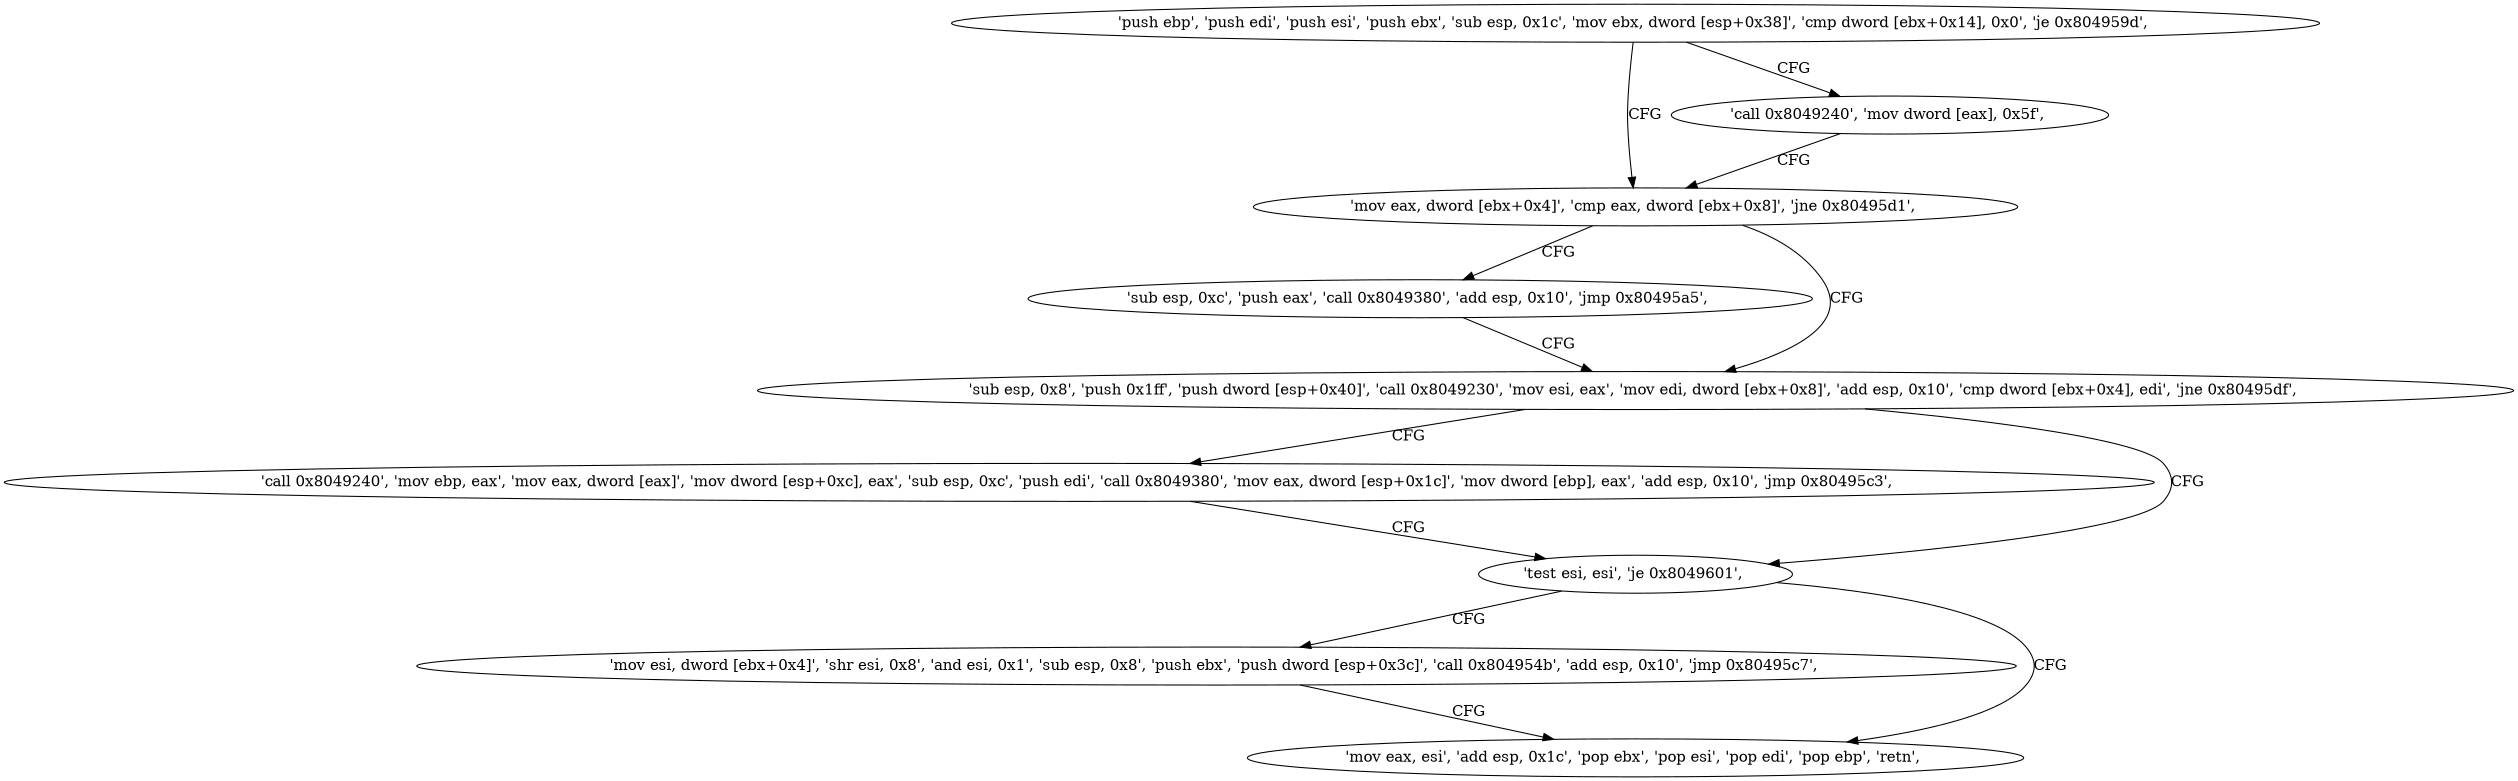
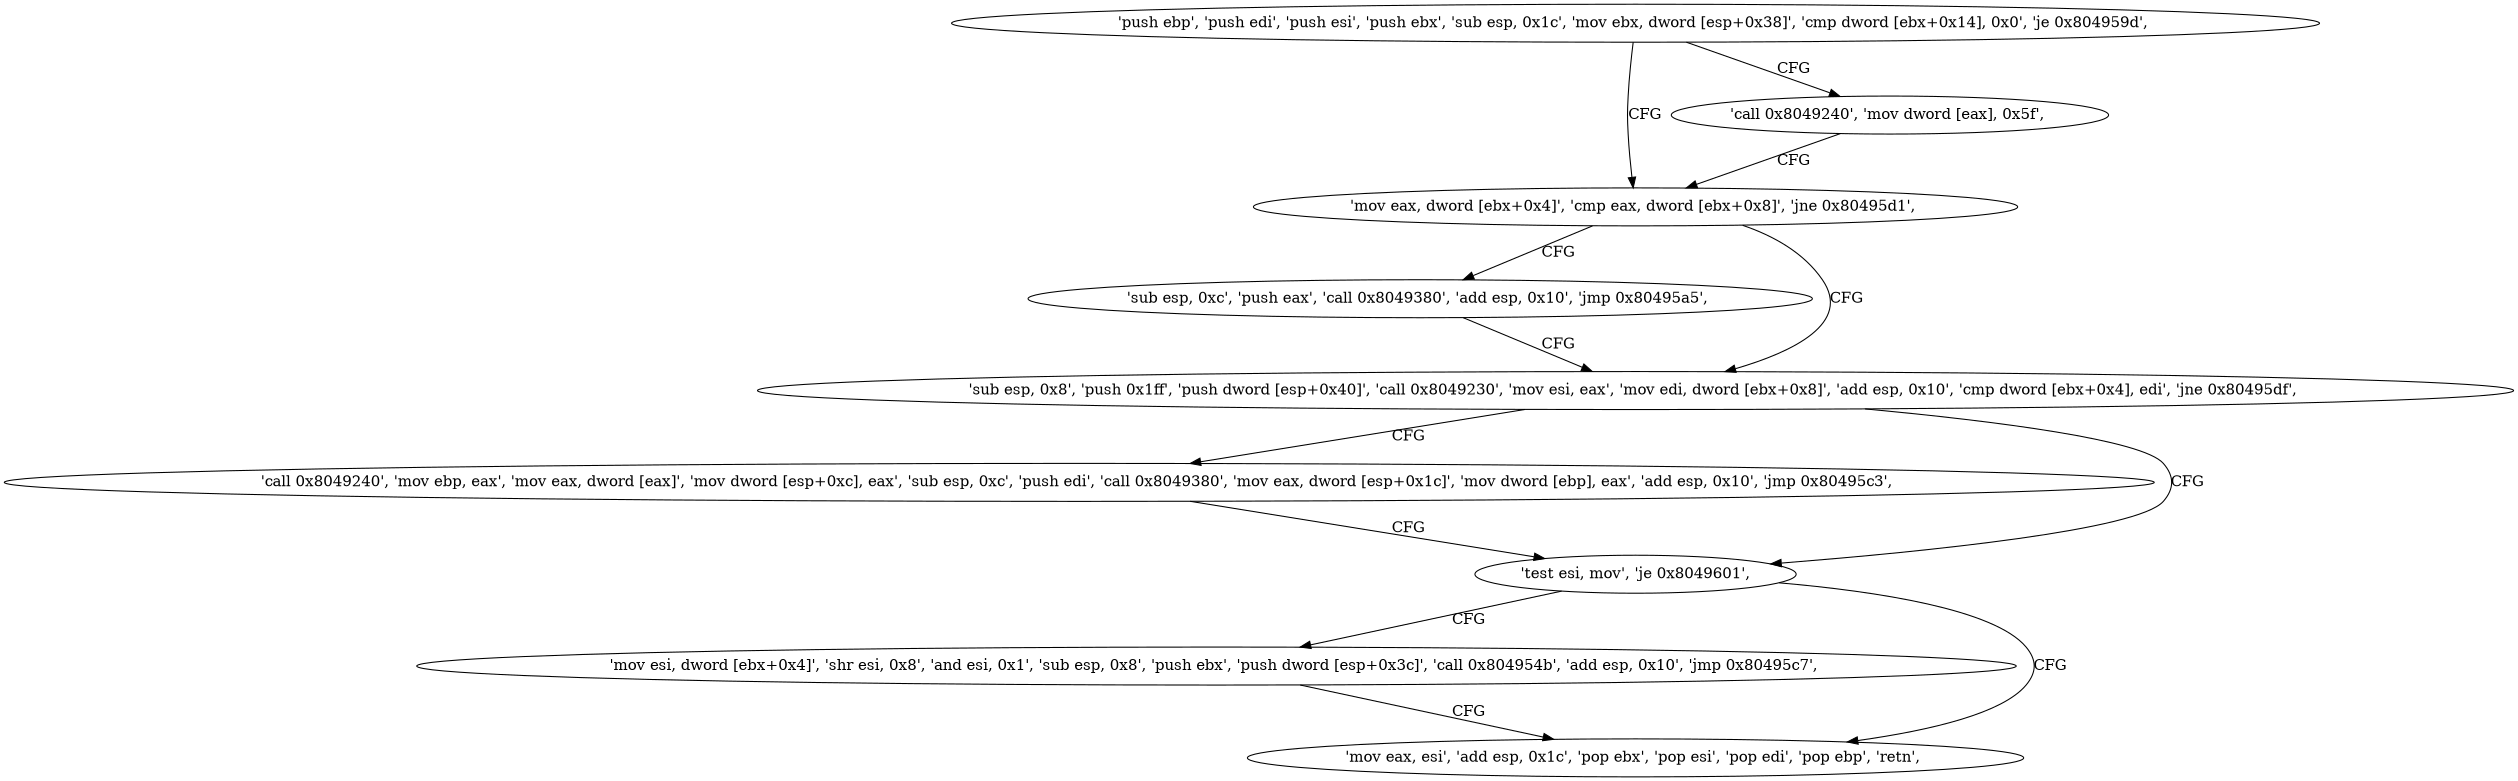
(1636, 574) -> (1636, 574)
